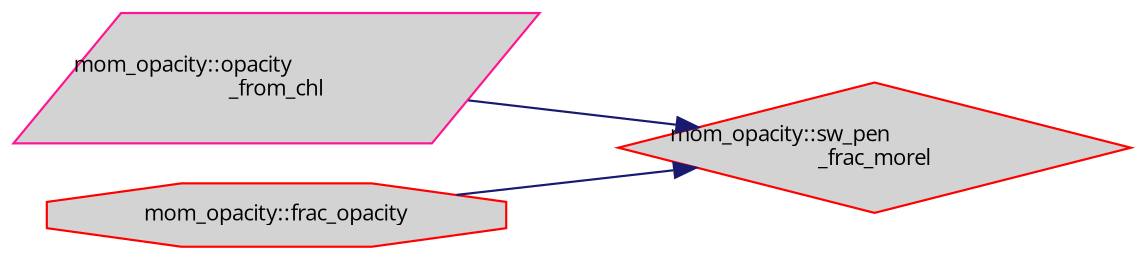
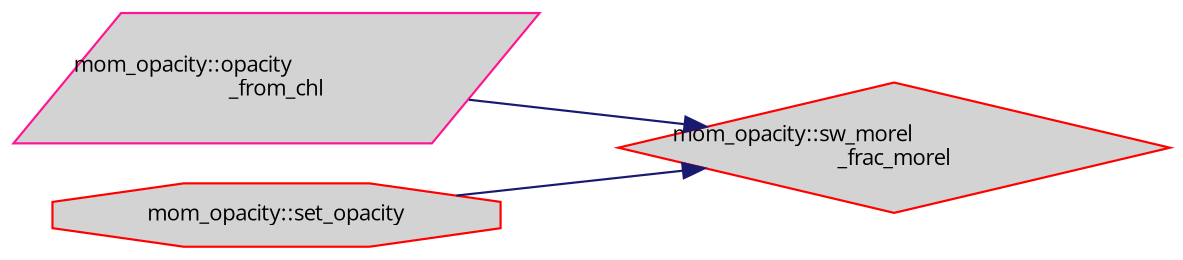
(875, 148) -> (894, 148)
(277, 215) -> (277, 215)
